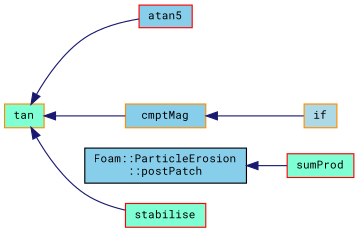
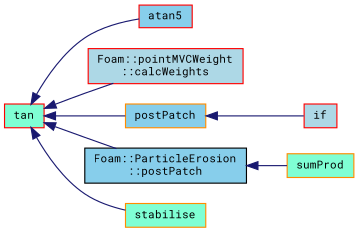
none -> (166, 66)
(24, 116) -> (24, 116)
(166, 116) -> (166, 116)
(321, 116) -> (321, 116)
none -> (86, 138)
(321, 166) -> (321, 166)
(166, 215) -> (166, 215)
